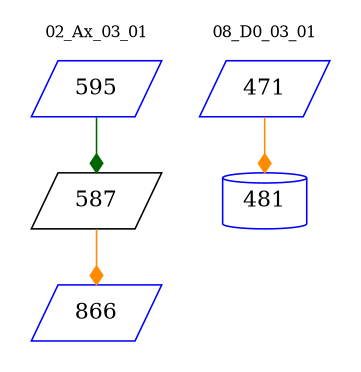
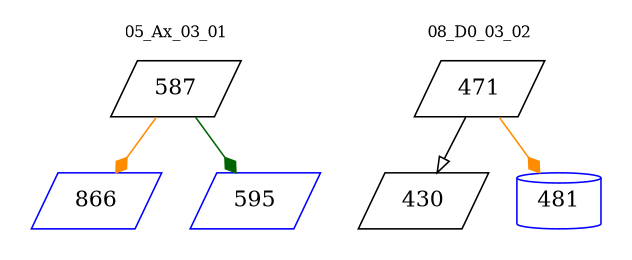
(97, 33) -> (176, 33)
(265, 33) -> (480, 33)
(265, 89) -> (480, 89)
(97, 136) -> (210, 137)
none -> (423, 201)
